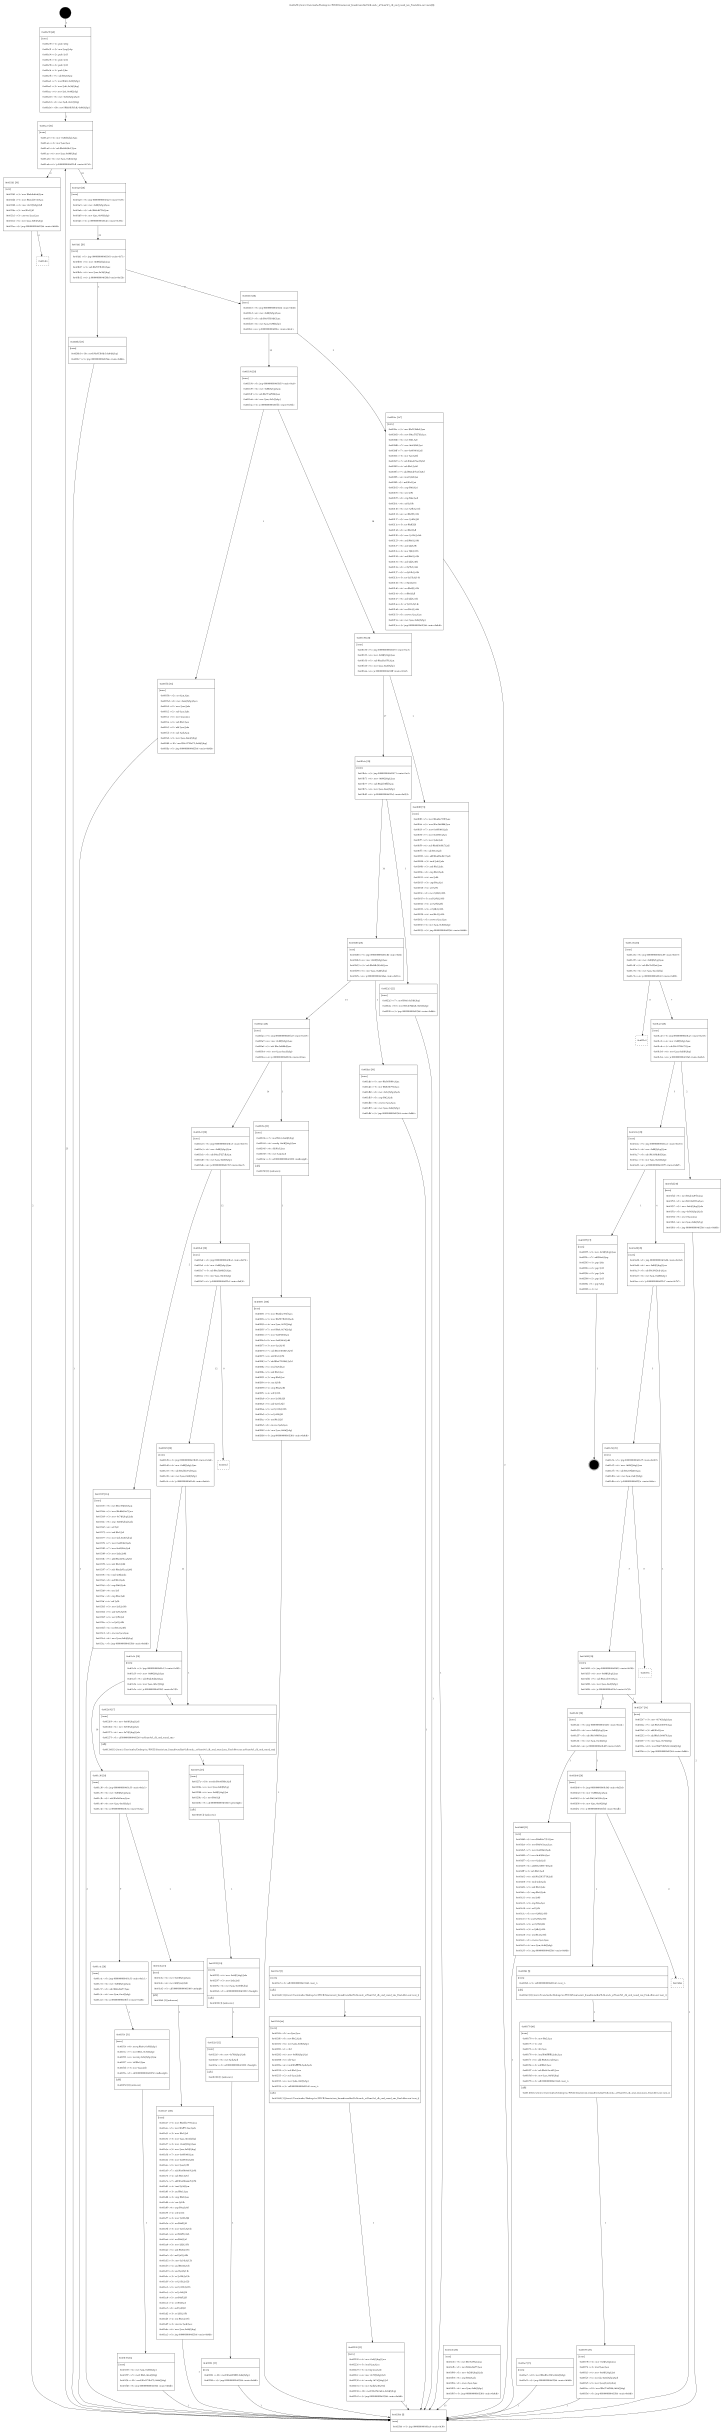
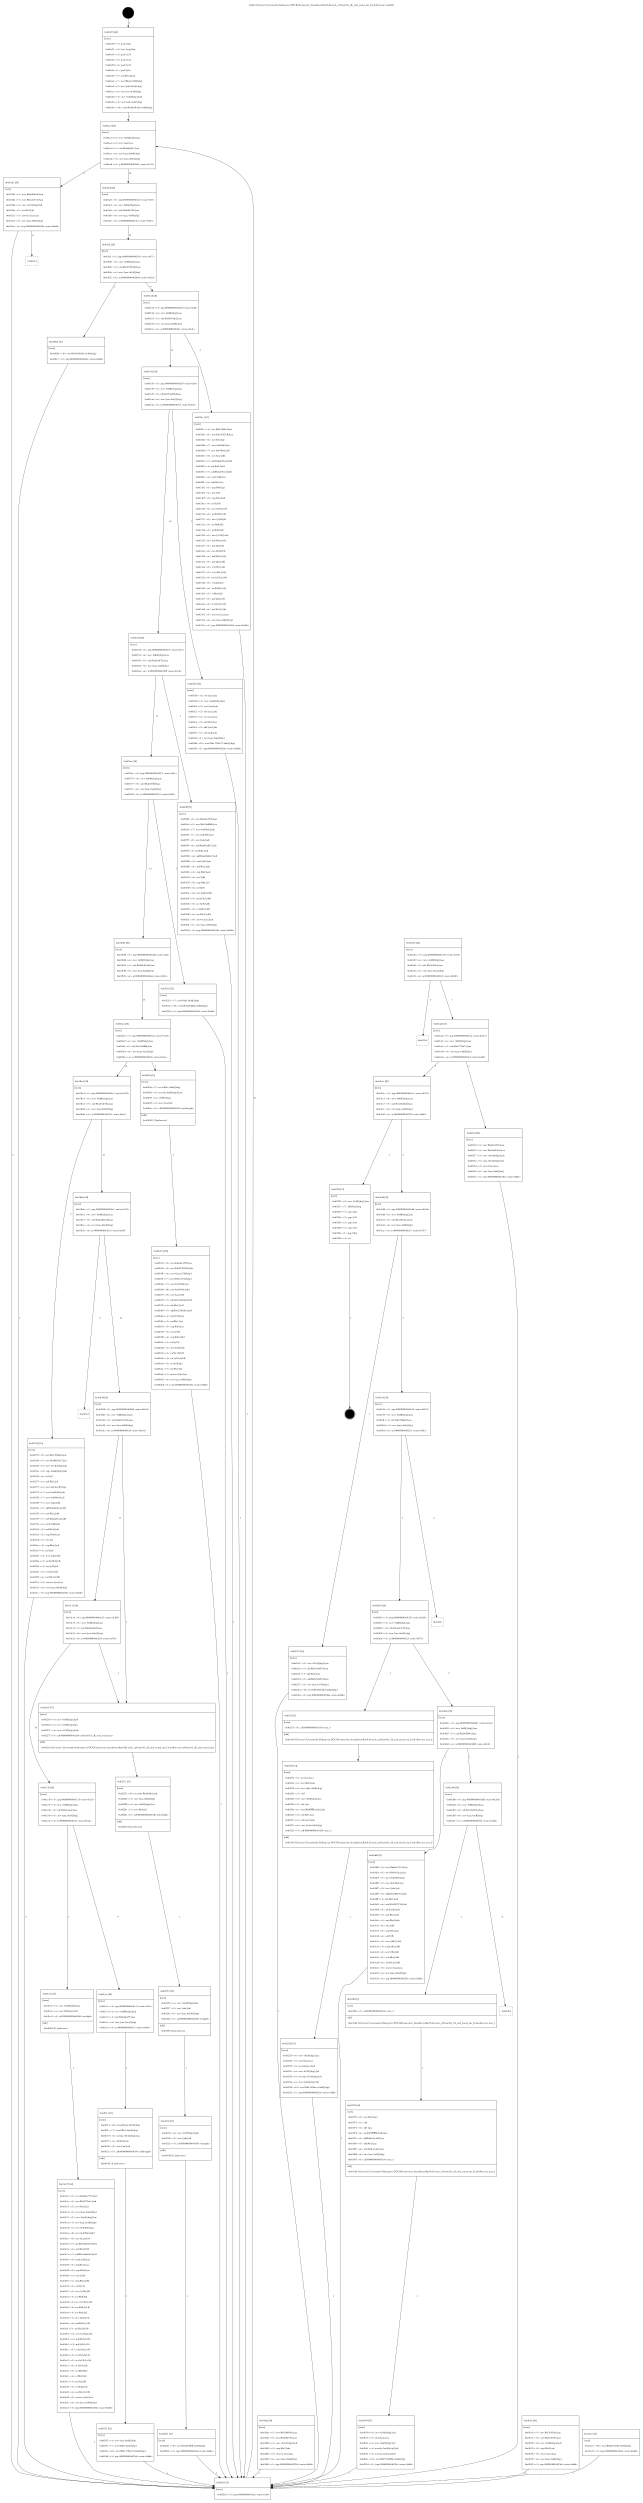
(377, 1022) -> none
(631, 1698) -> (378, 1676)
